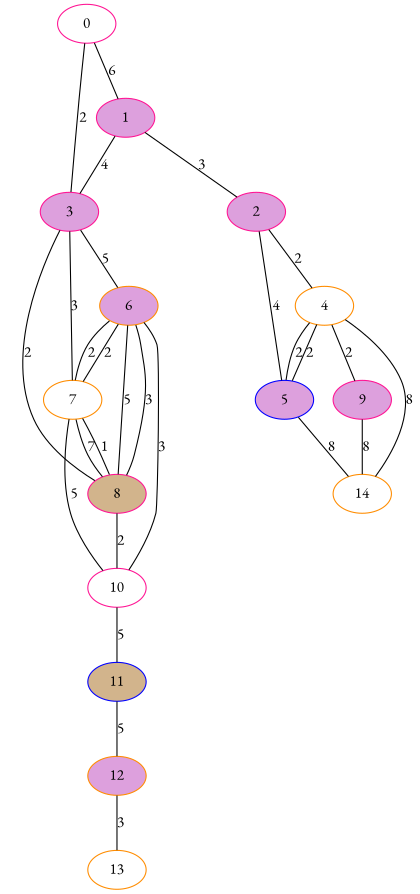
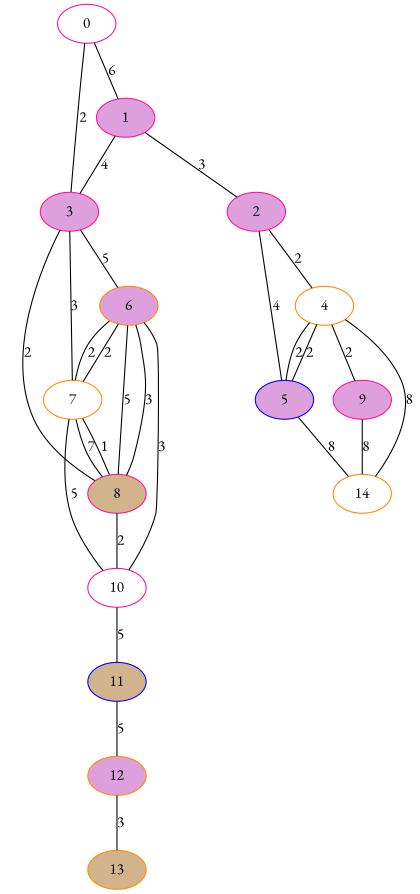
(117, 870) -> (117, 870)
